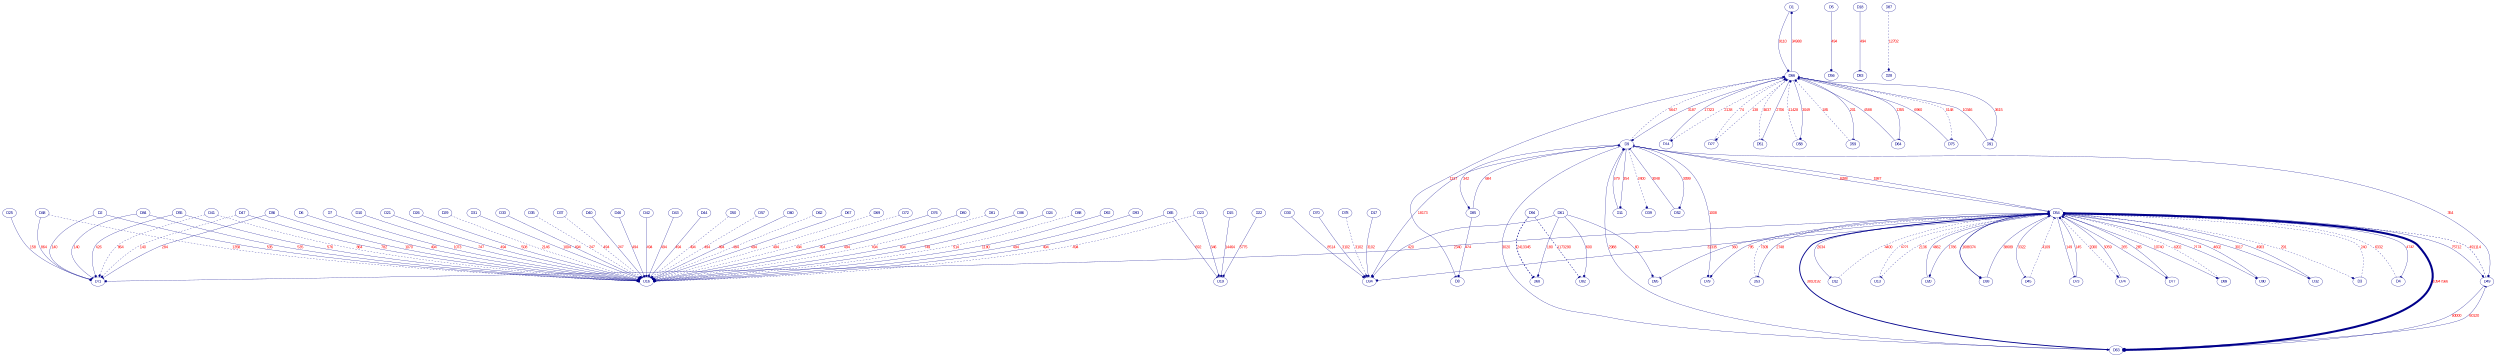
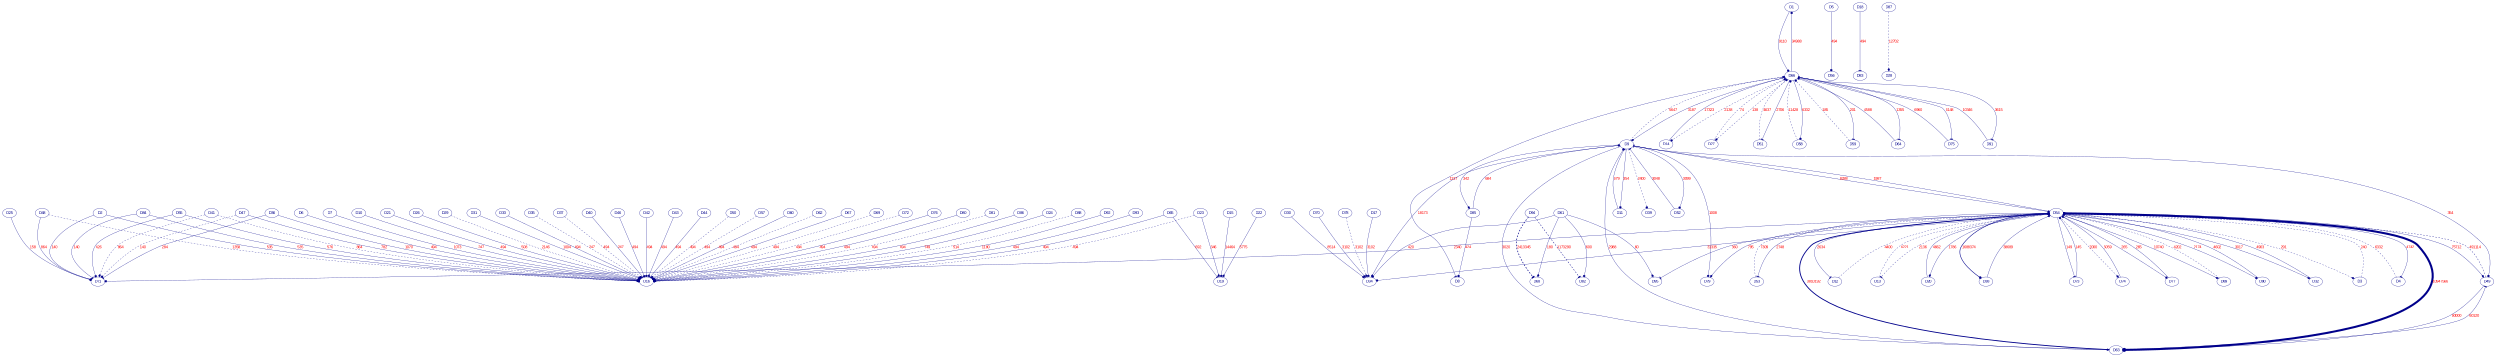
(1913, 100) -> (1913, 100)
(1806, 110) -> (1806, 110)
(2028, 282) -> none
